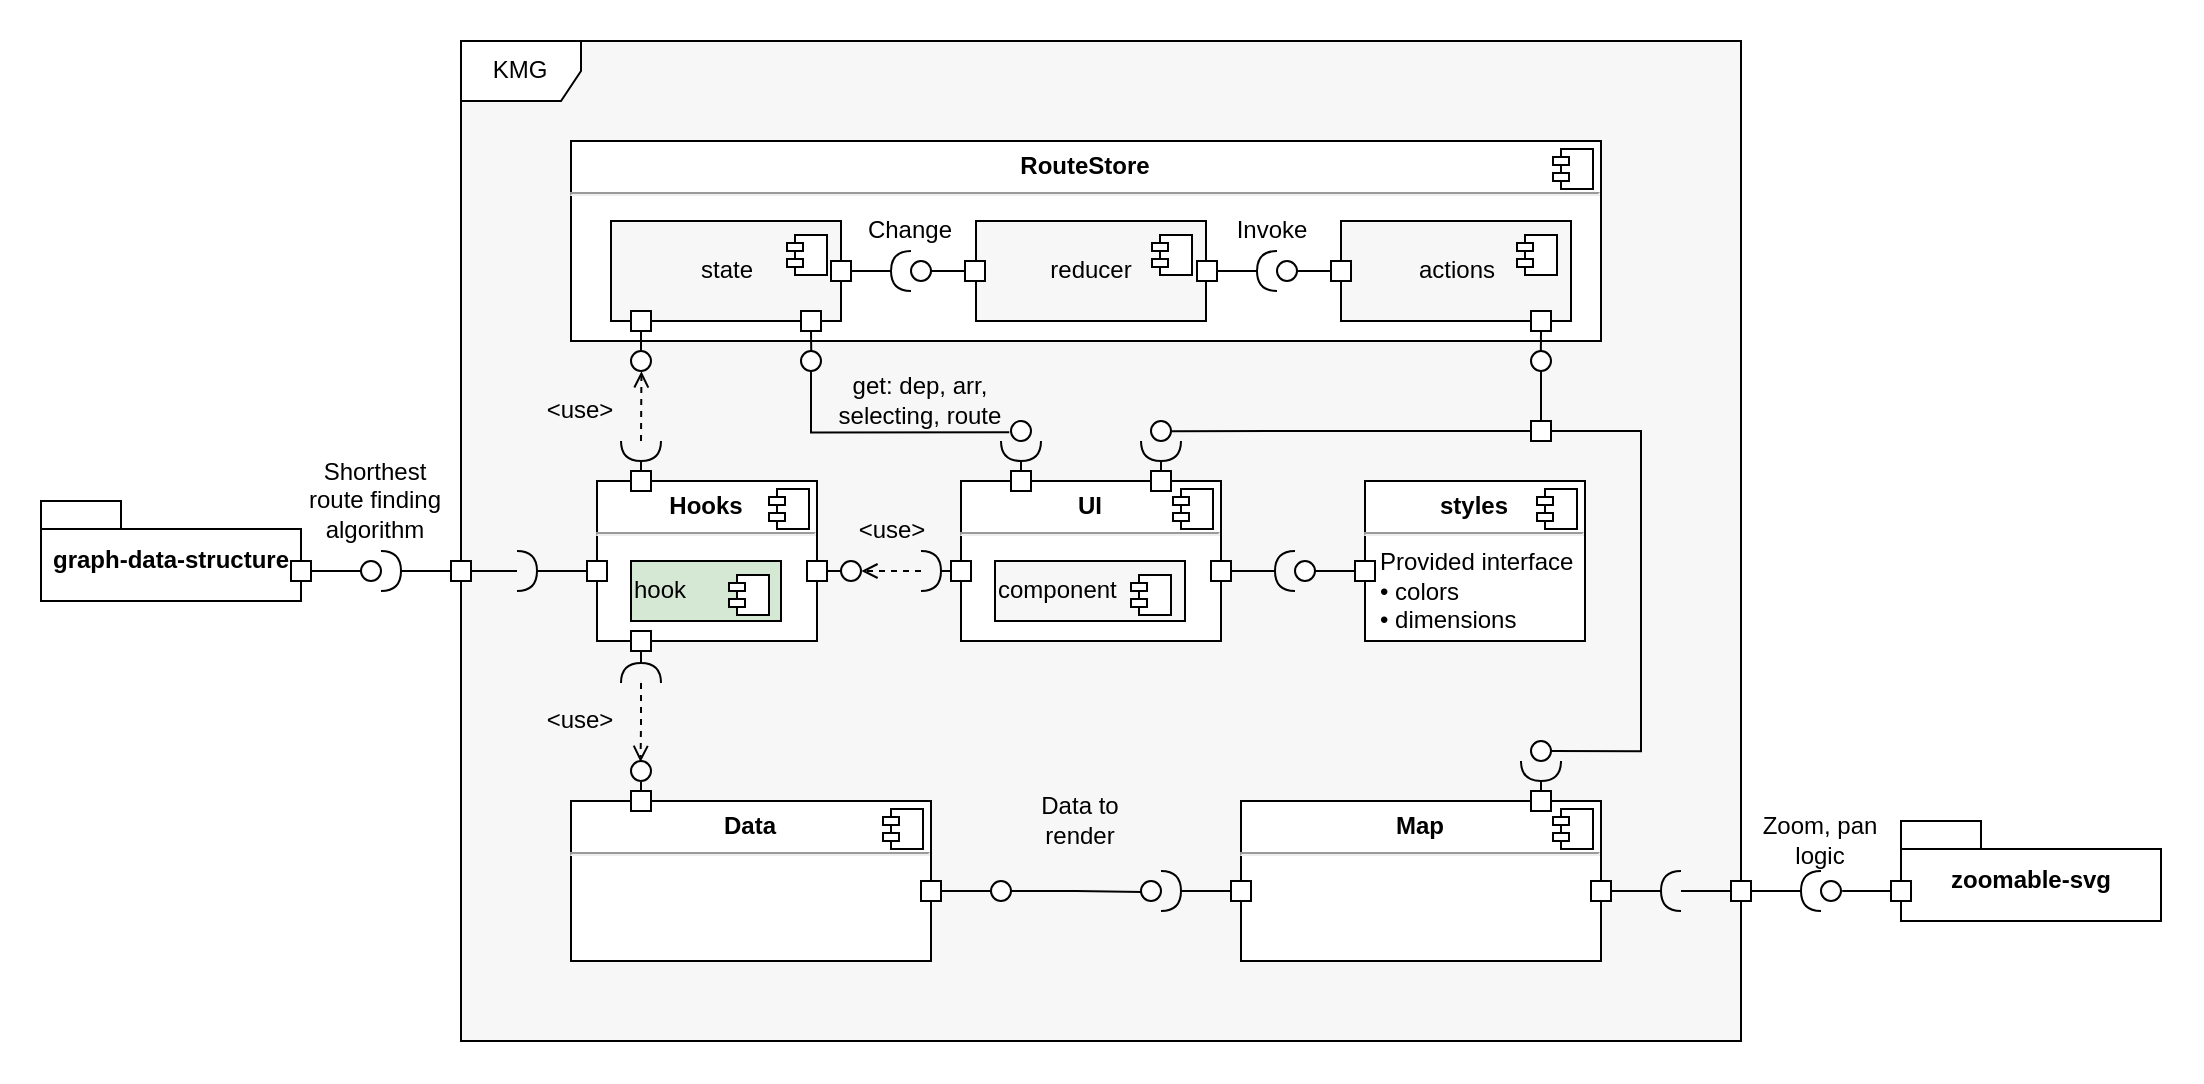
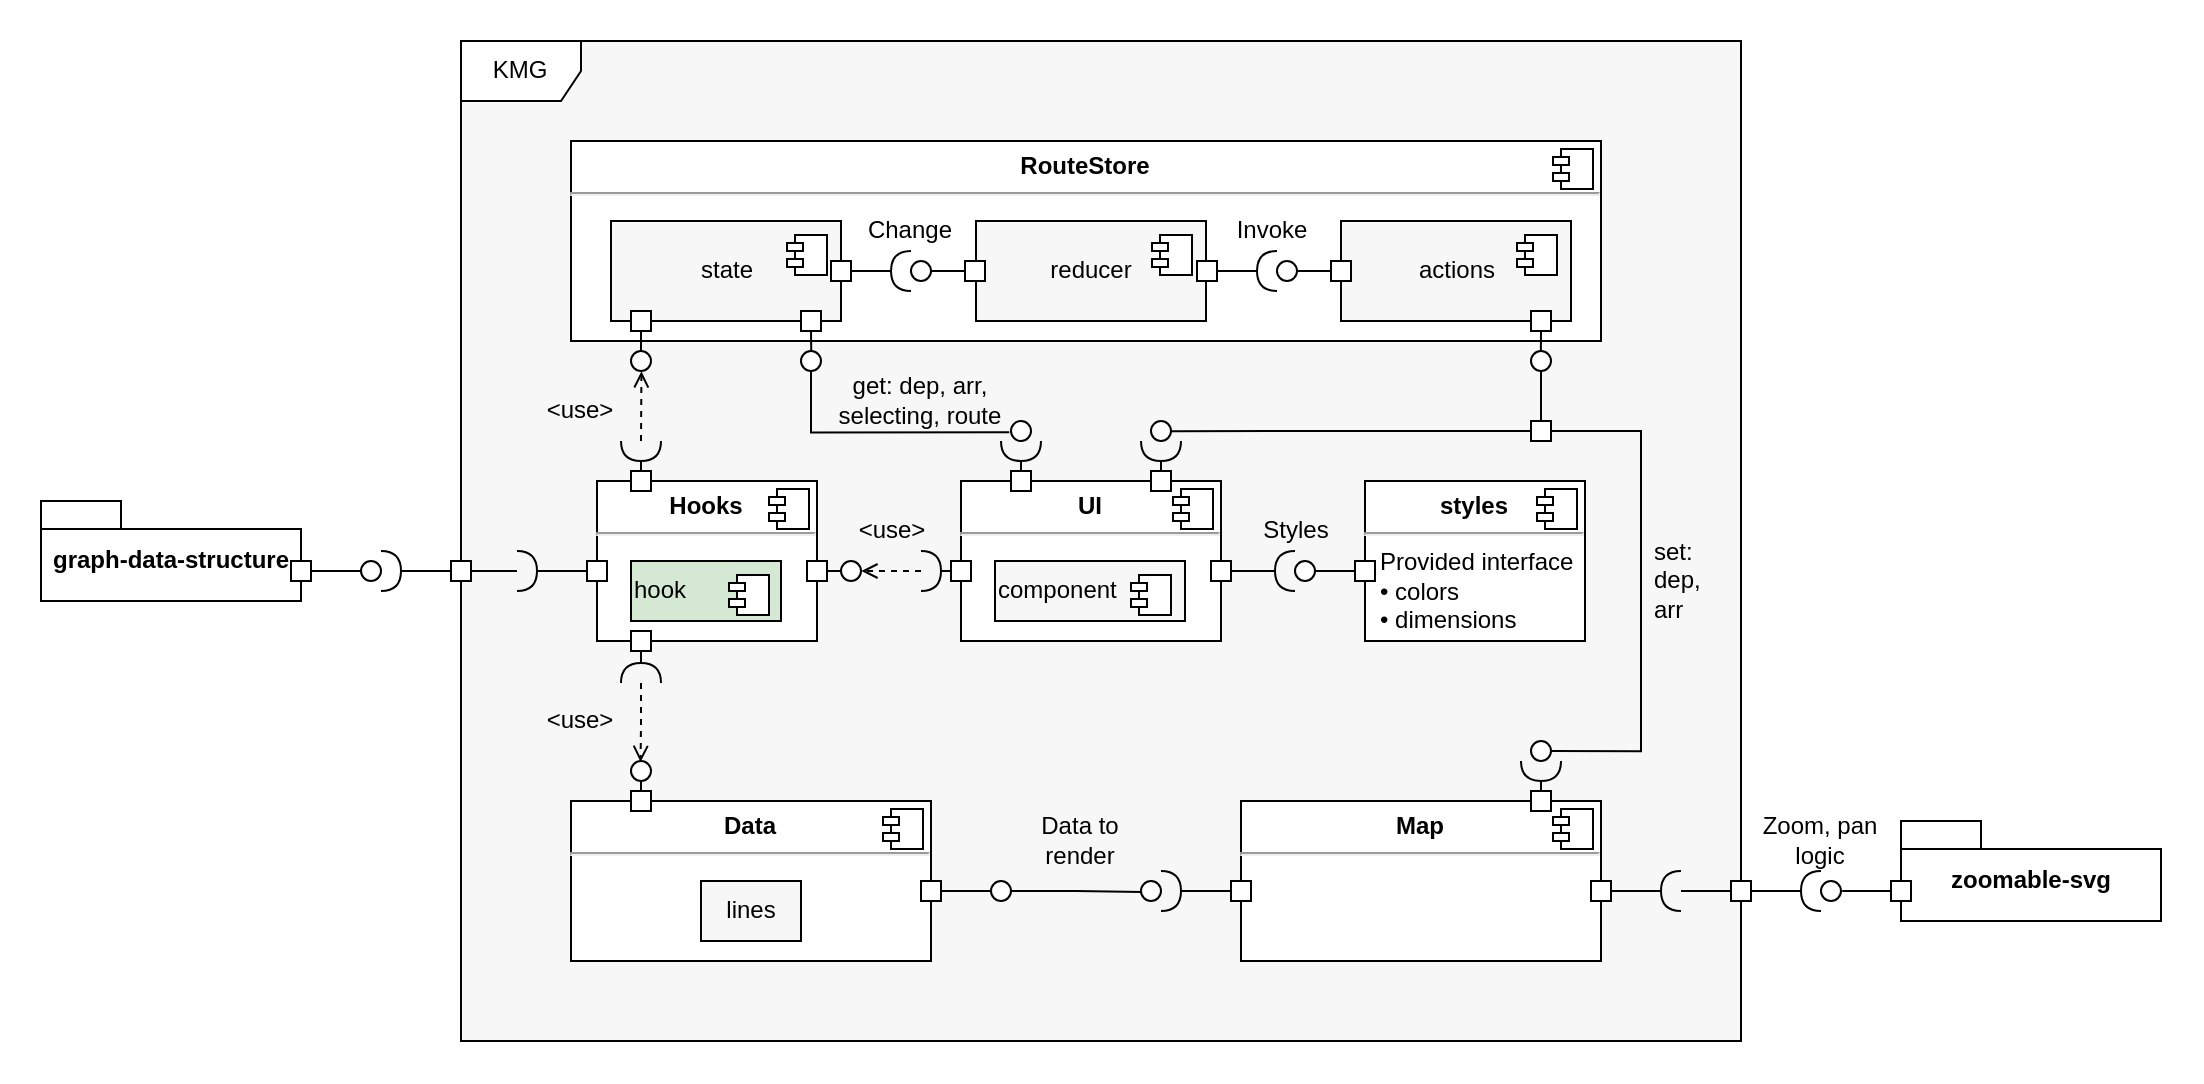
(376, 501) -> none
none -> (1297, 531)
none -> (1691, 581)
(1081, 821) -> (1081, 841)
none -> (751, 911)
